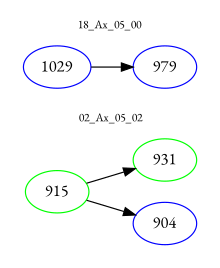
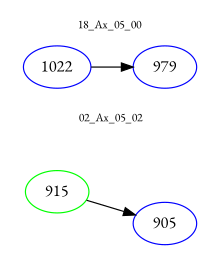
(57, 67) -> (57, 67)
(165, 160) -> none
(165, 224) -> (165, 224)
